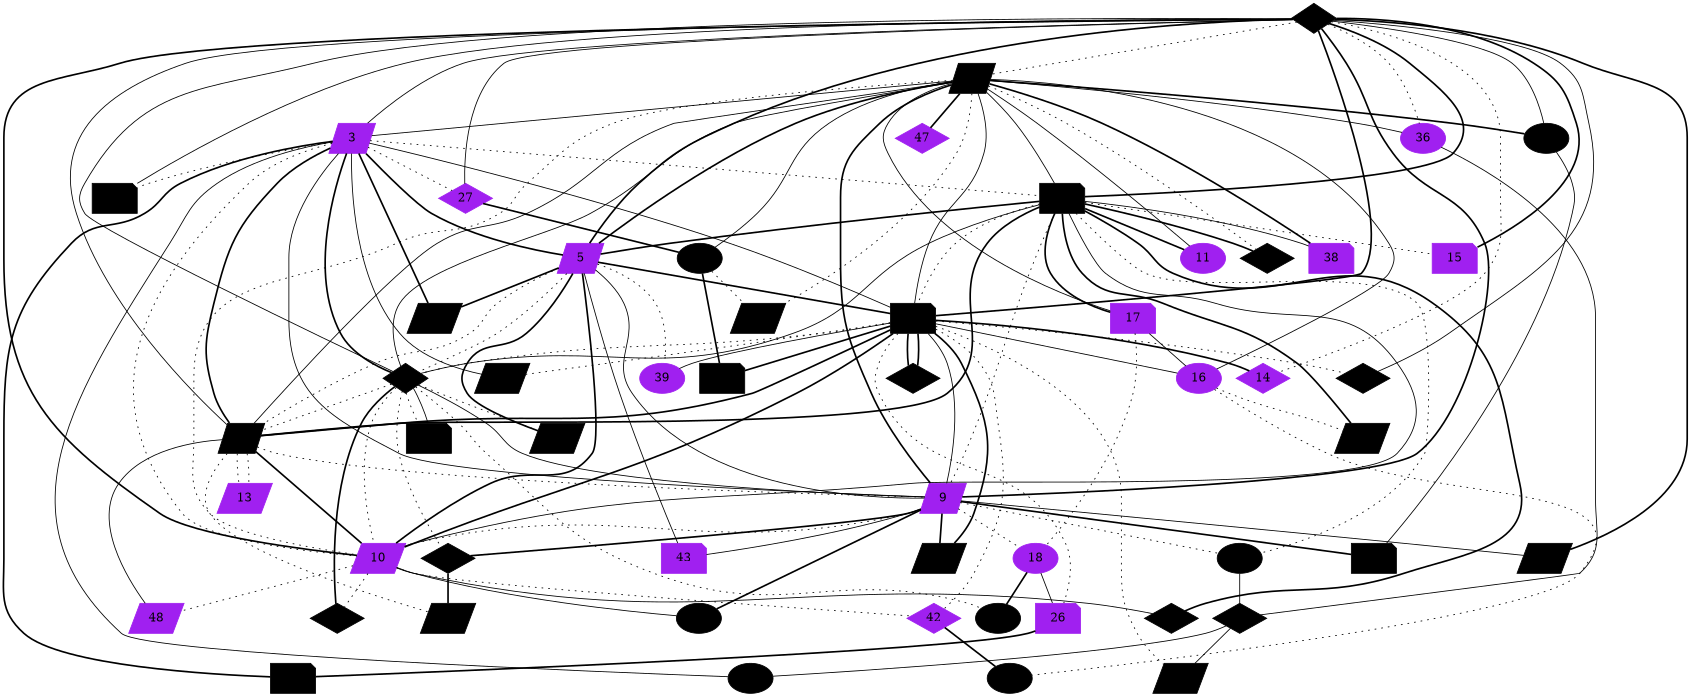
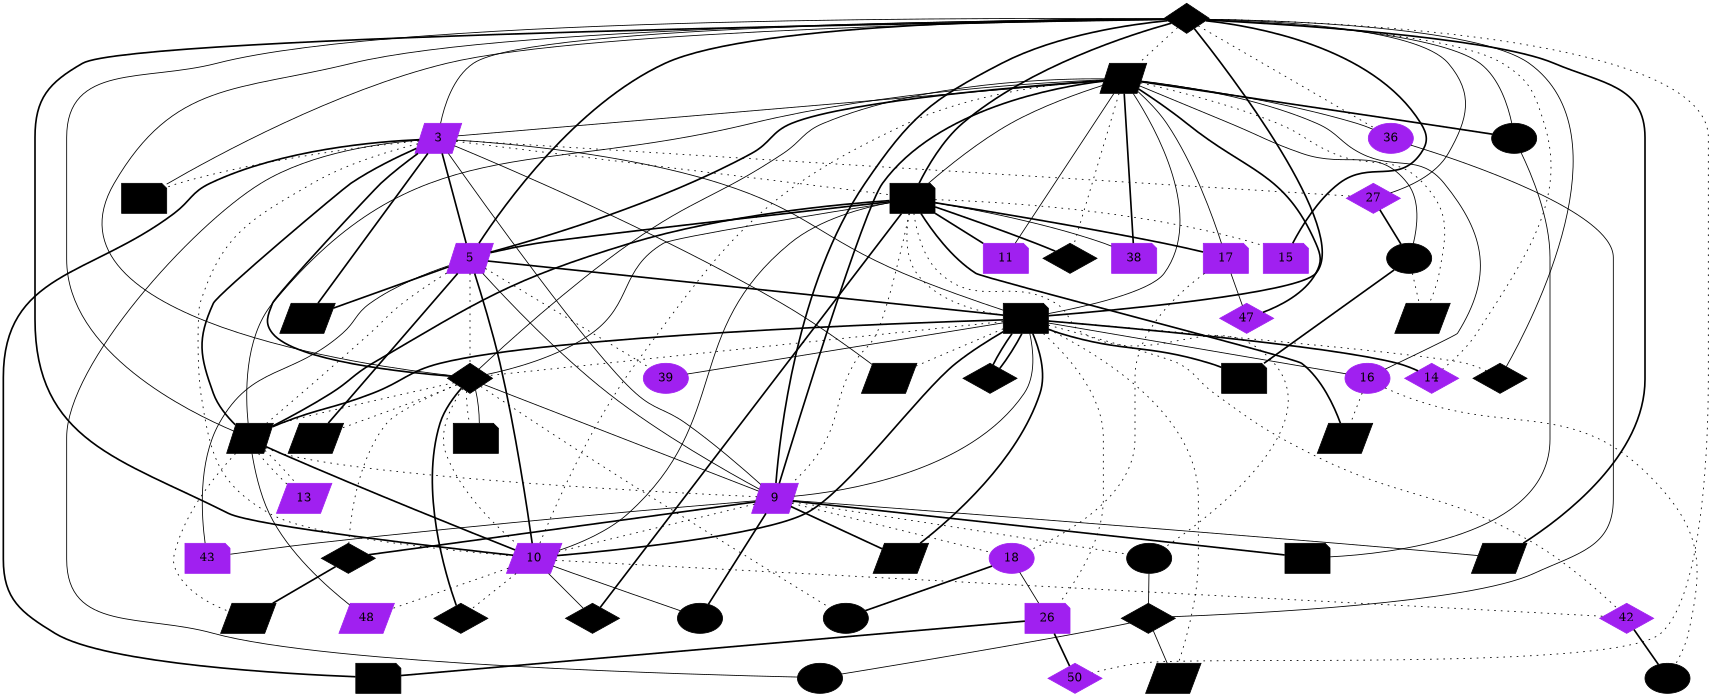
(1203, 258) -> (1006, 258)
(1175, 356) -> (1237, 290)
none -> (1075, 678)
